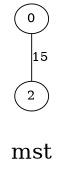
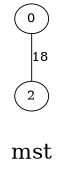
(40, 57) -> (40, 57)
